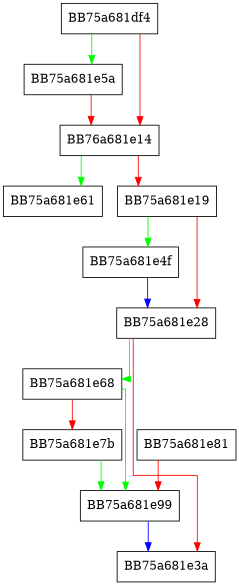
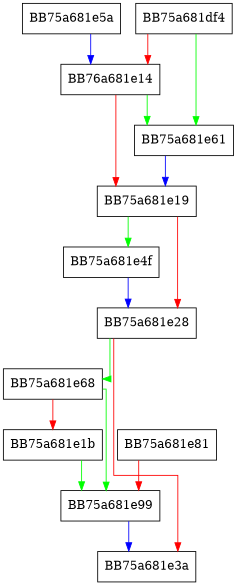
(92, 45) -> (196, 75)
(91, 106) -> (91, 45)
none -> (165, 167)
(72, 445) -> (53, 445)
